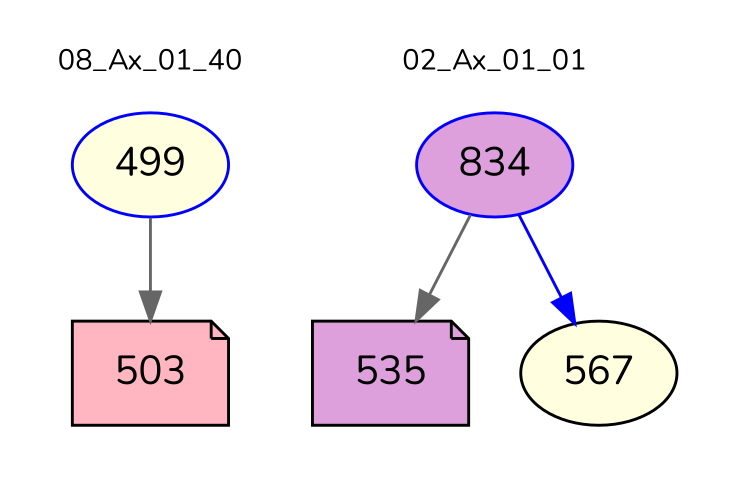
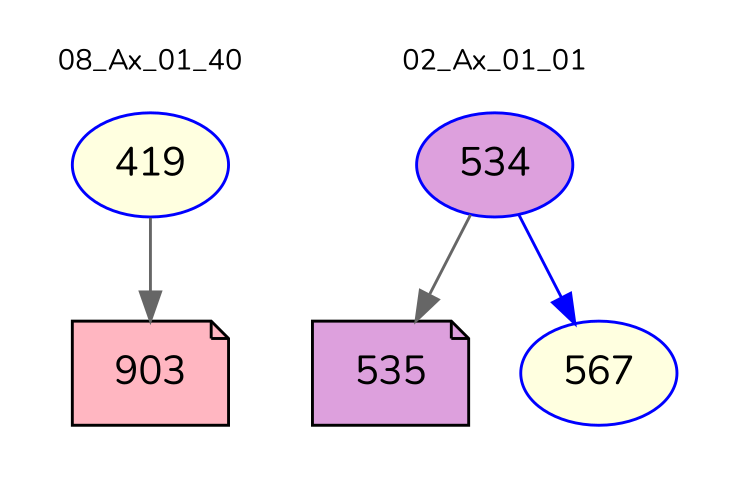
(150, 165) -> (150, 165)
(495, 165) -> (495, 165)
(150, 373) -> (150, 373)
(599, 373) -> (599, 373)
